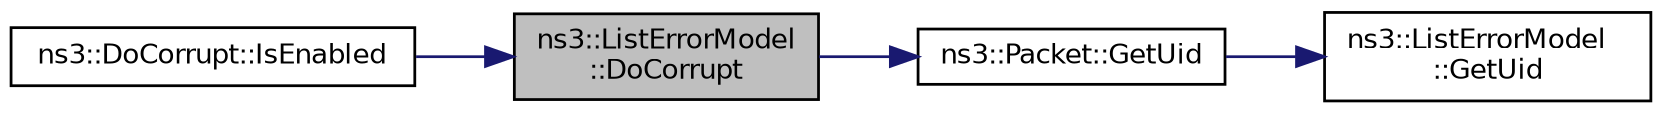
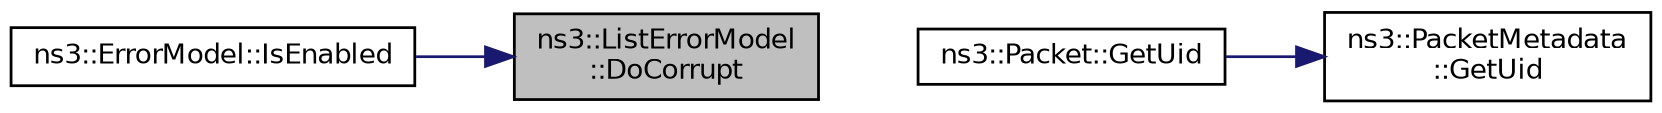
(213, 57) -> (213, 57)
(855, 57) -> none
(1488, 57) -> (1488, 57)
